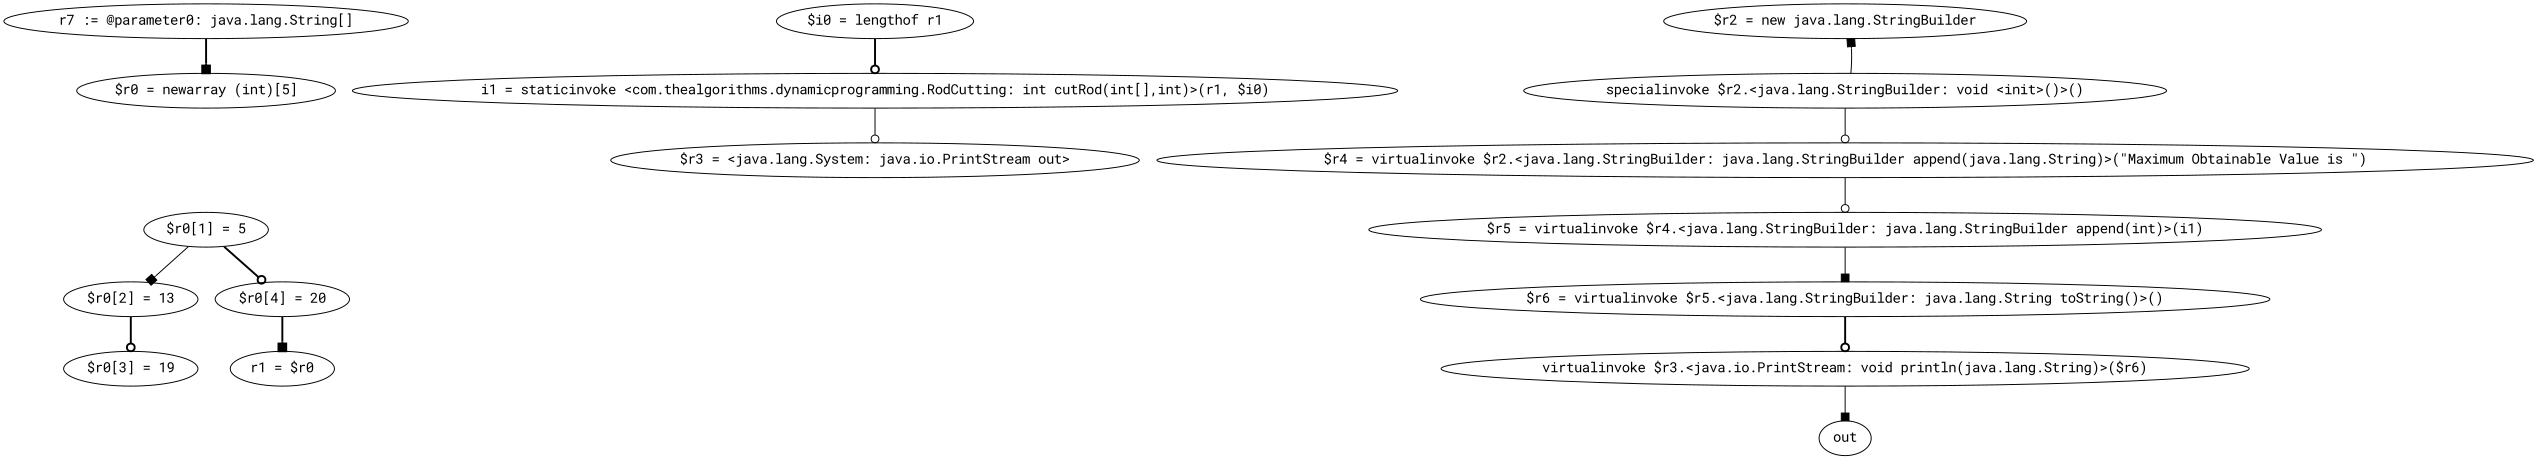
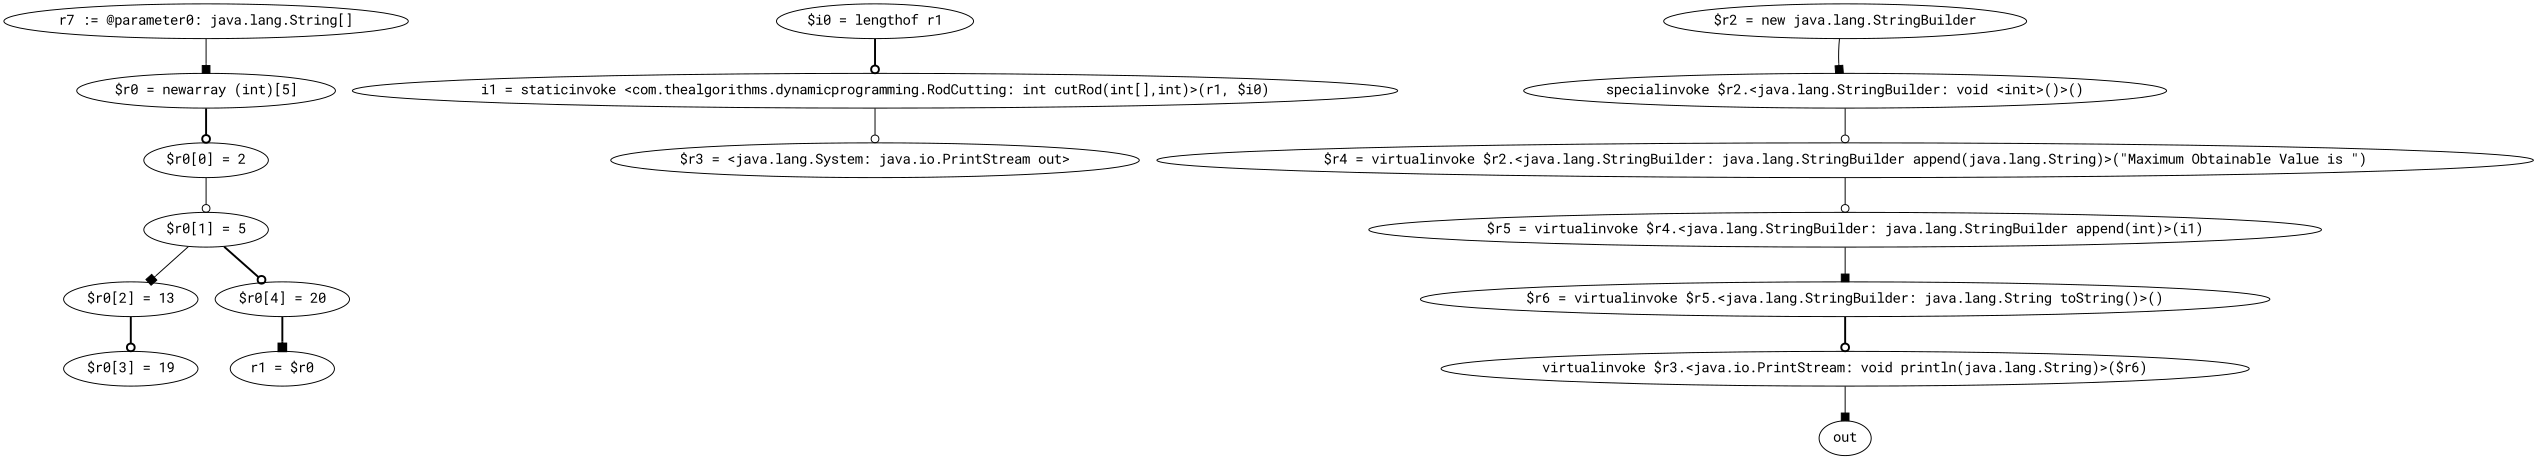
(206, 51) -> (206, 51)
(1852, 61) -> (1839, 51)
none -> (206, 160)
